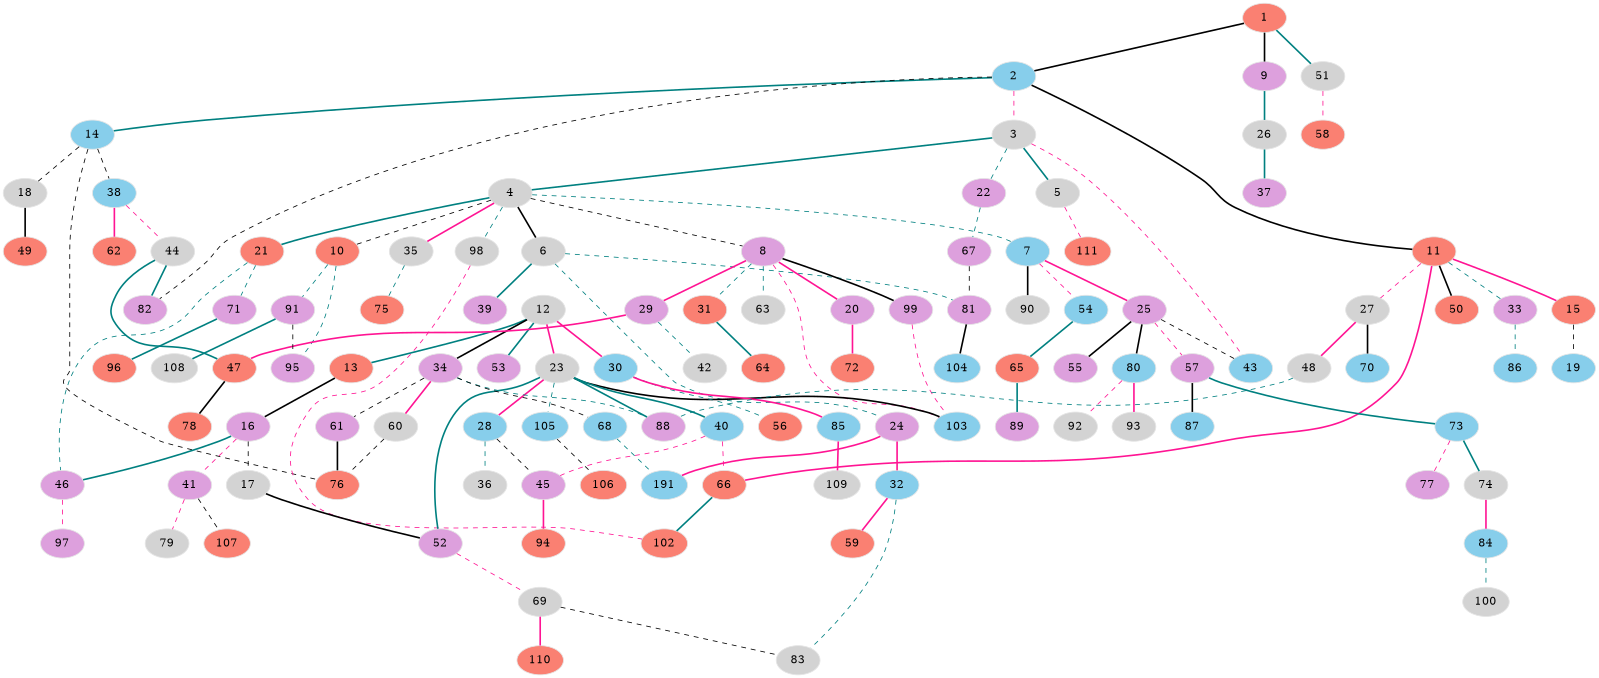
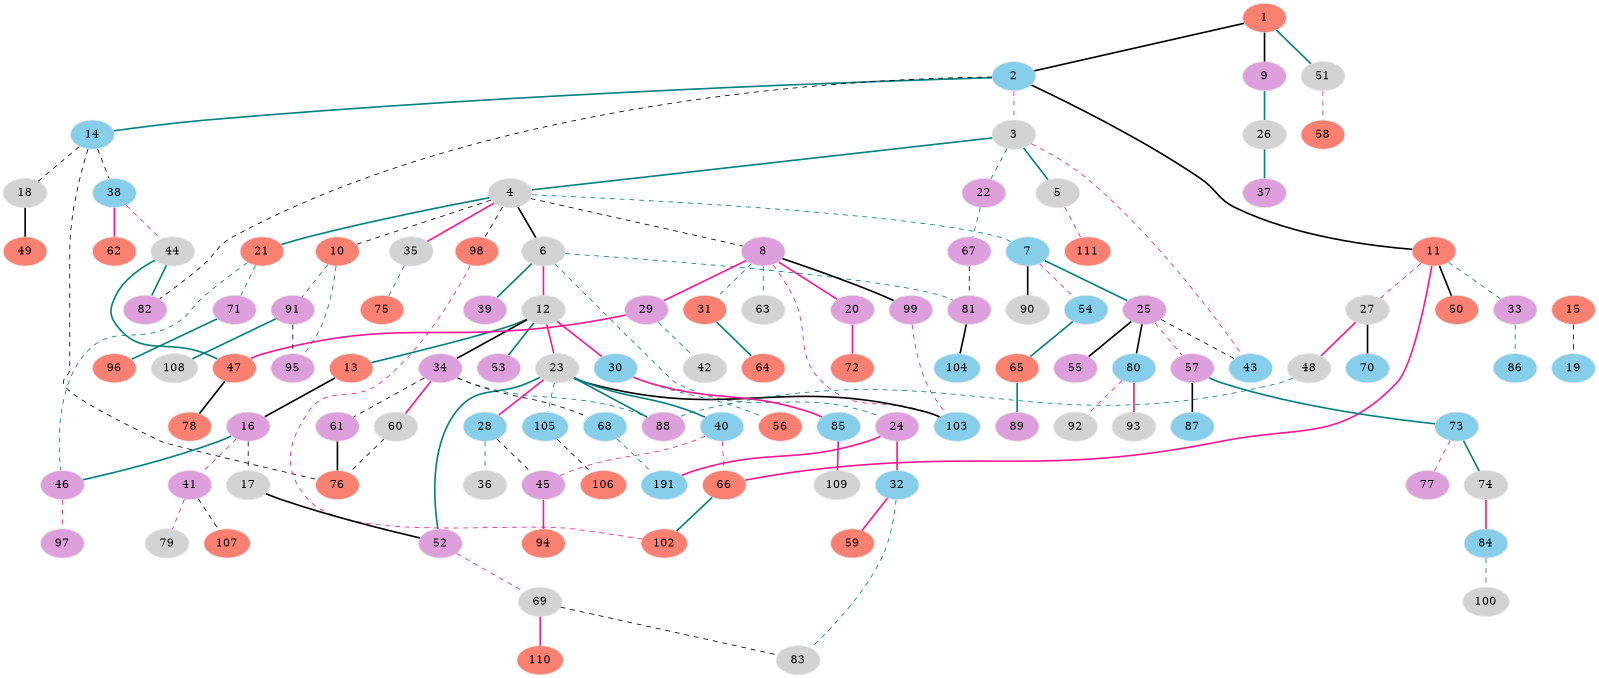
(494, 222) -> (494, 222)
(477, 251) -> (477, 251)
(1505, 279) -> none
none -> (543, 281)
(1086, 281) -> (1086, 281)
